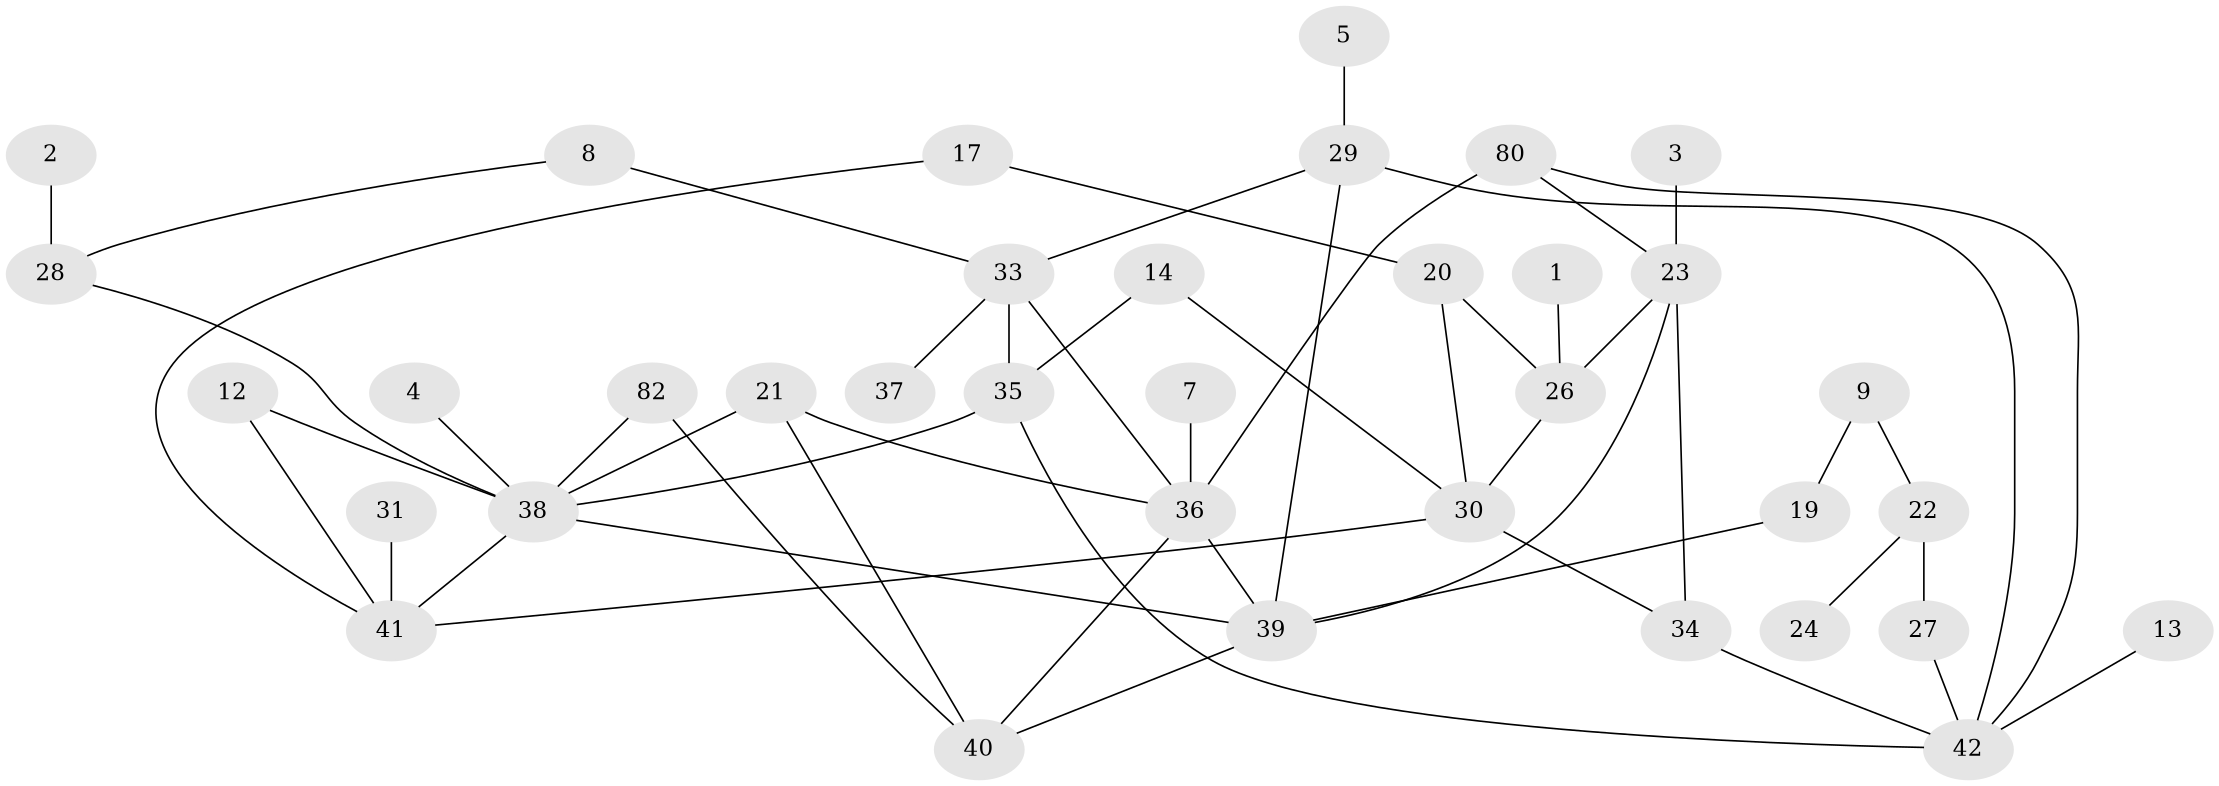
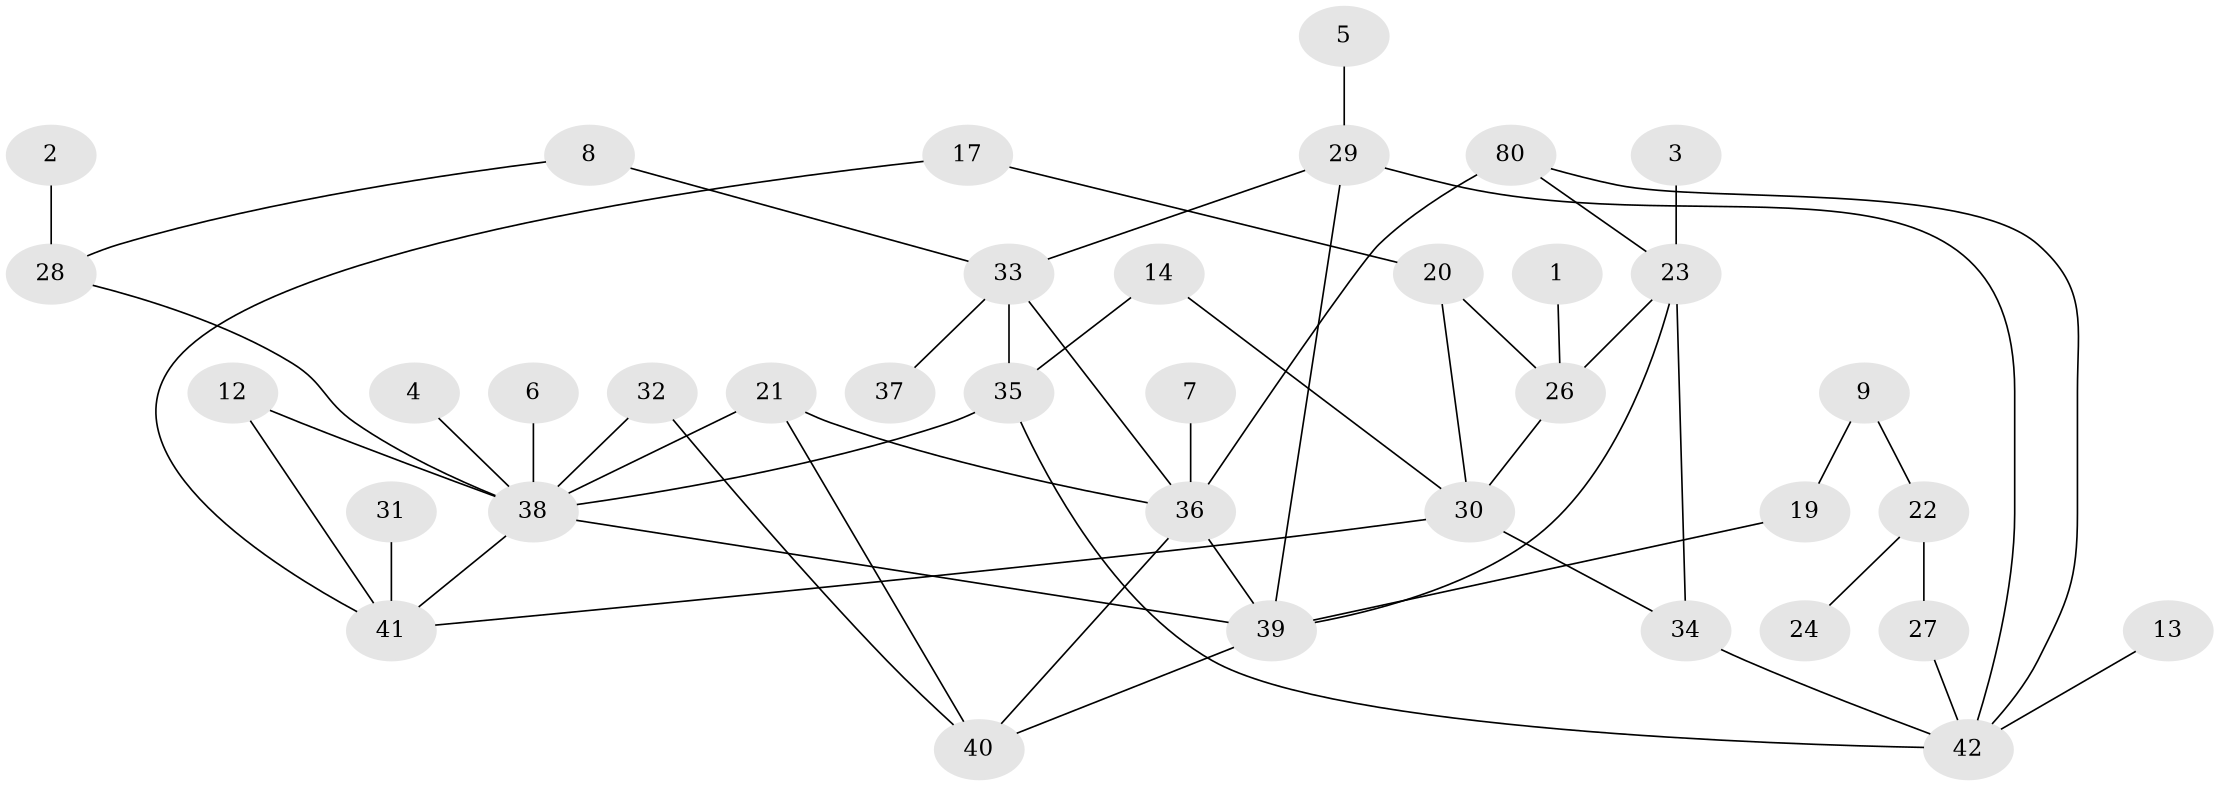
none -> (533, 393)
(652, 393) -> (652, 393)
